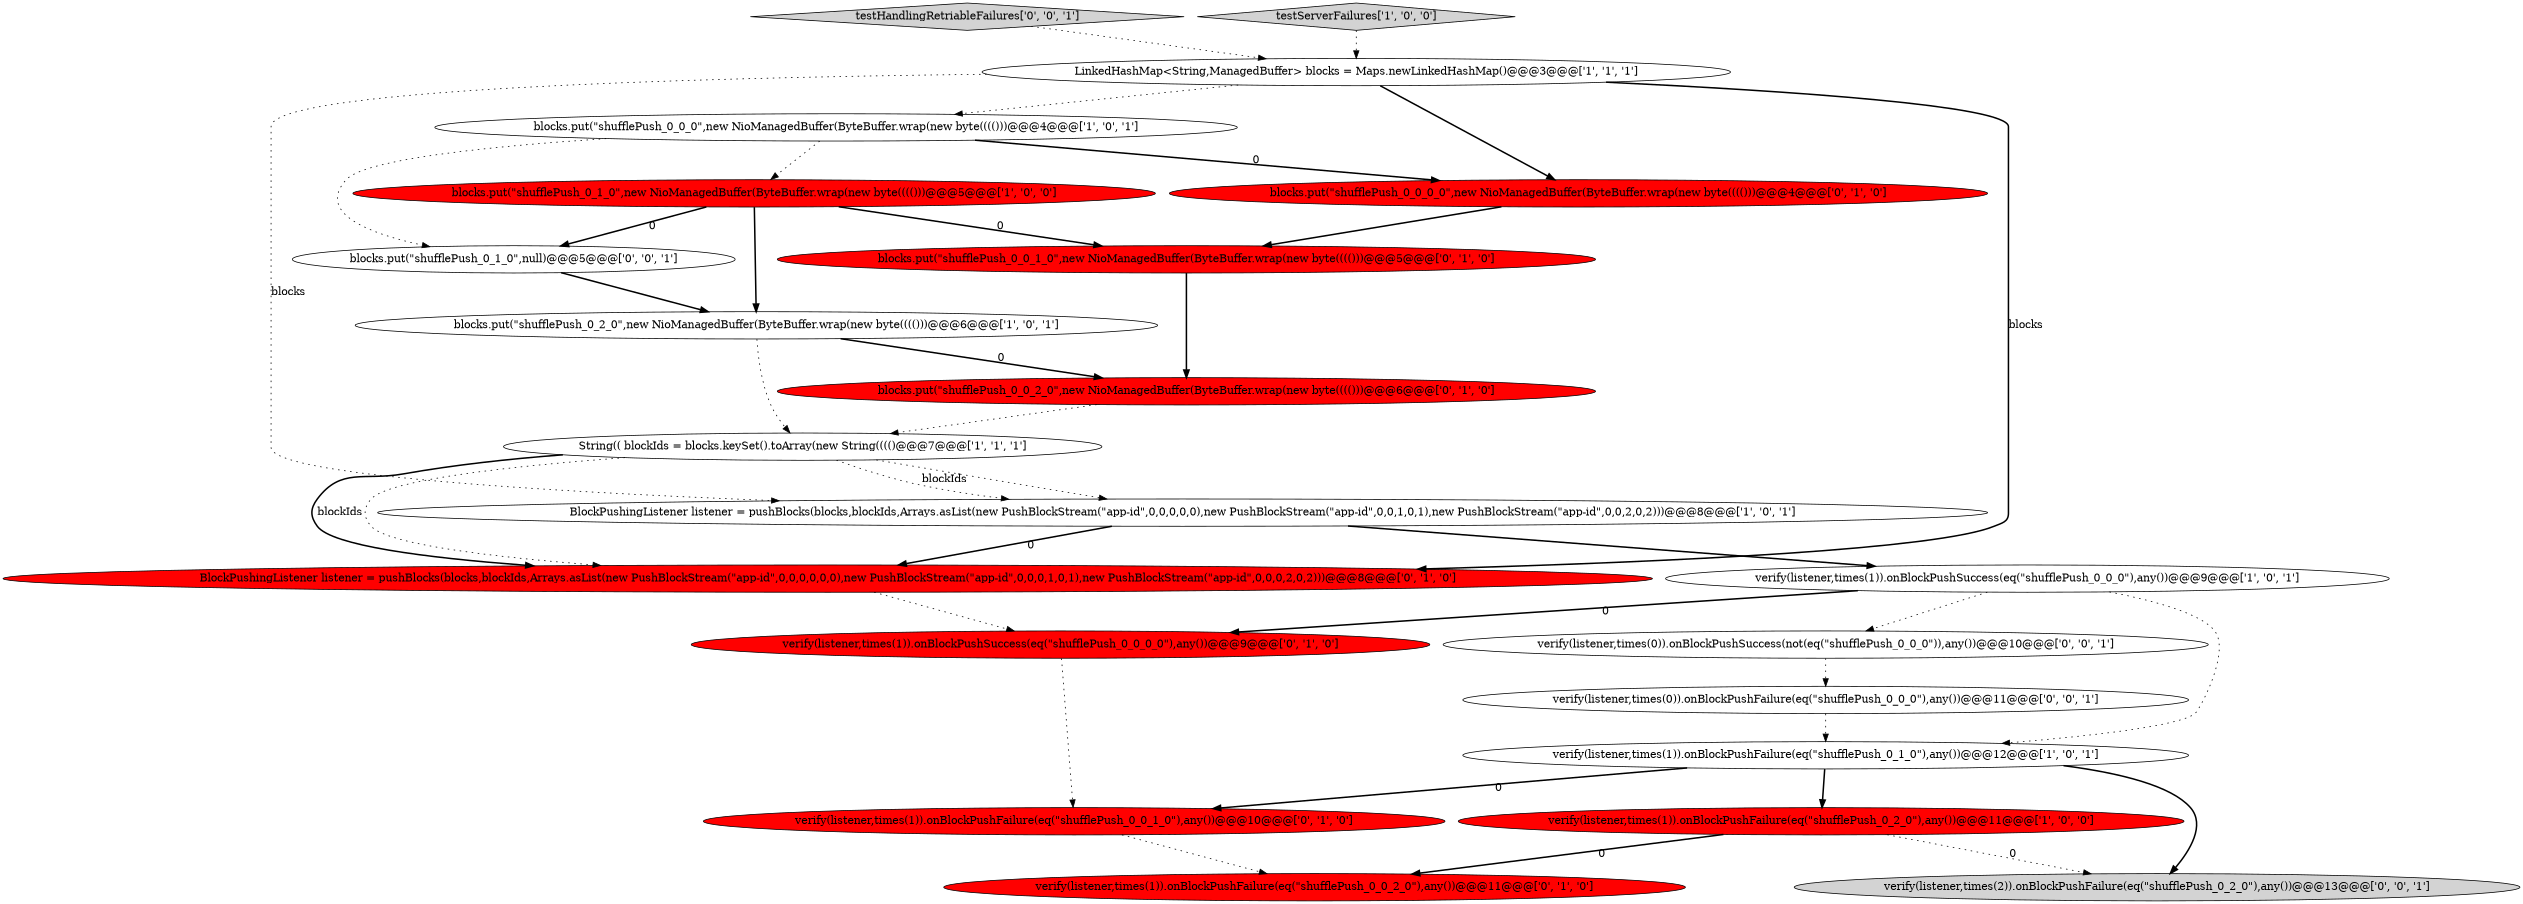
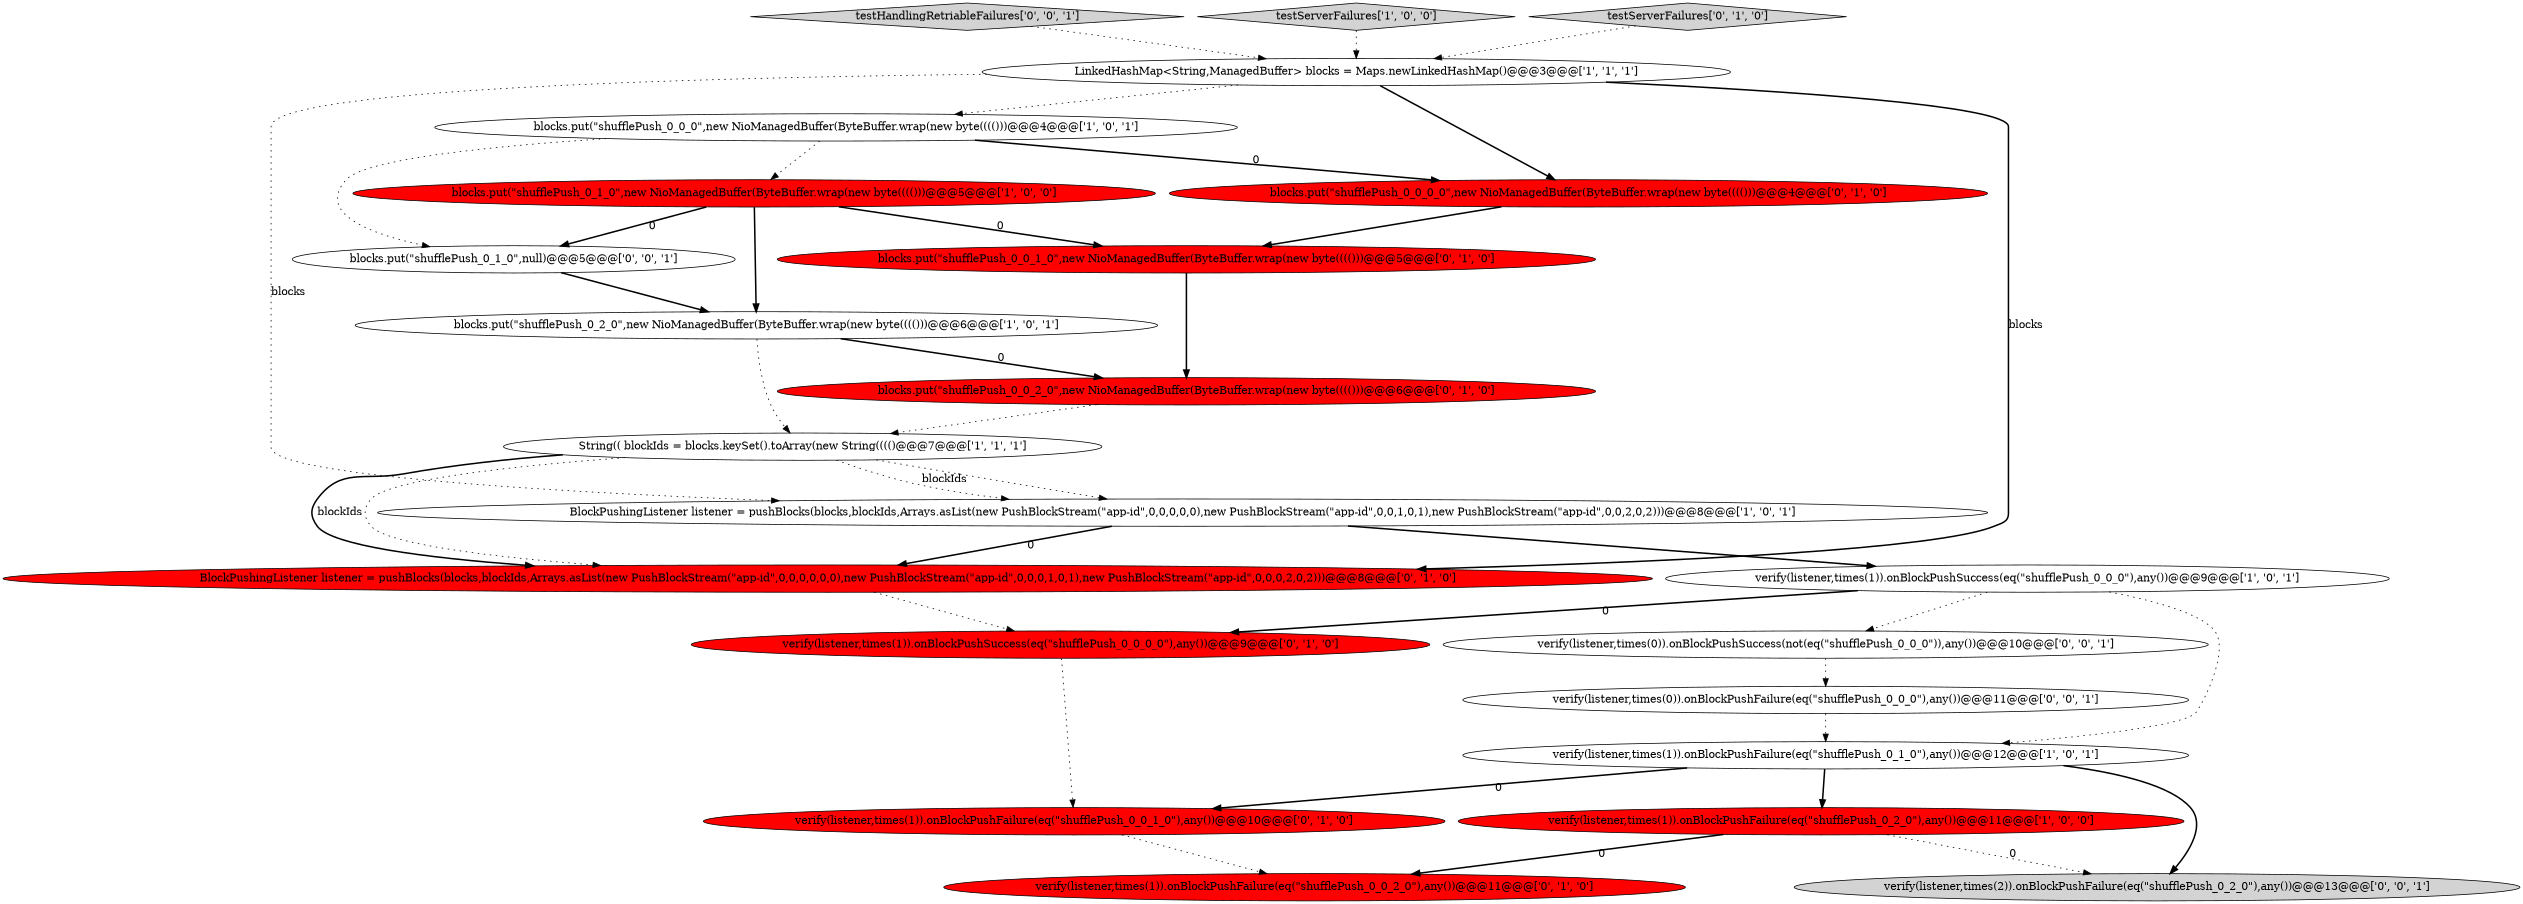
none -> (1688, 17)
